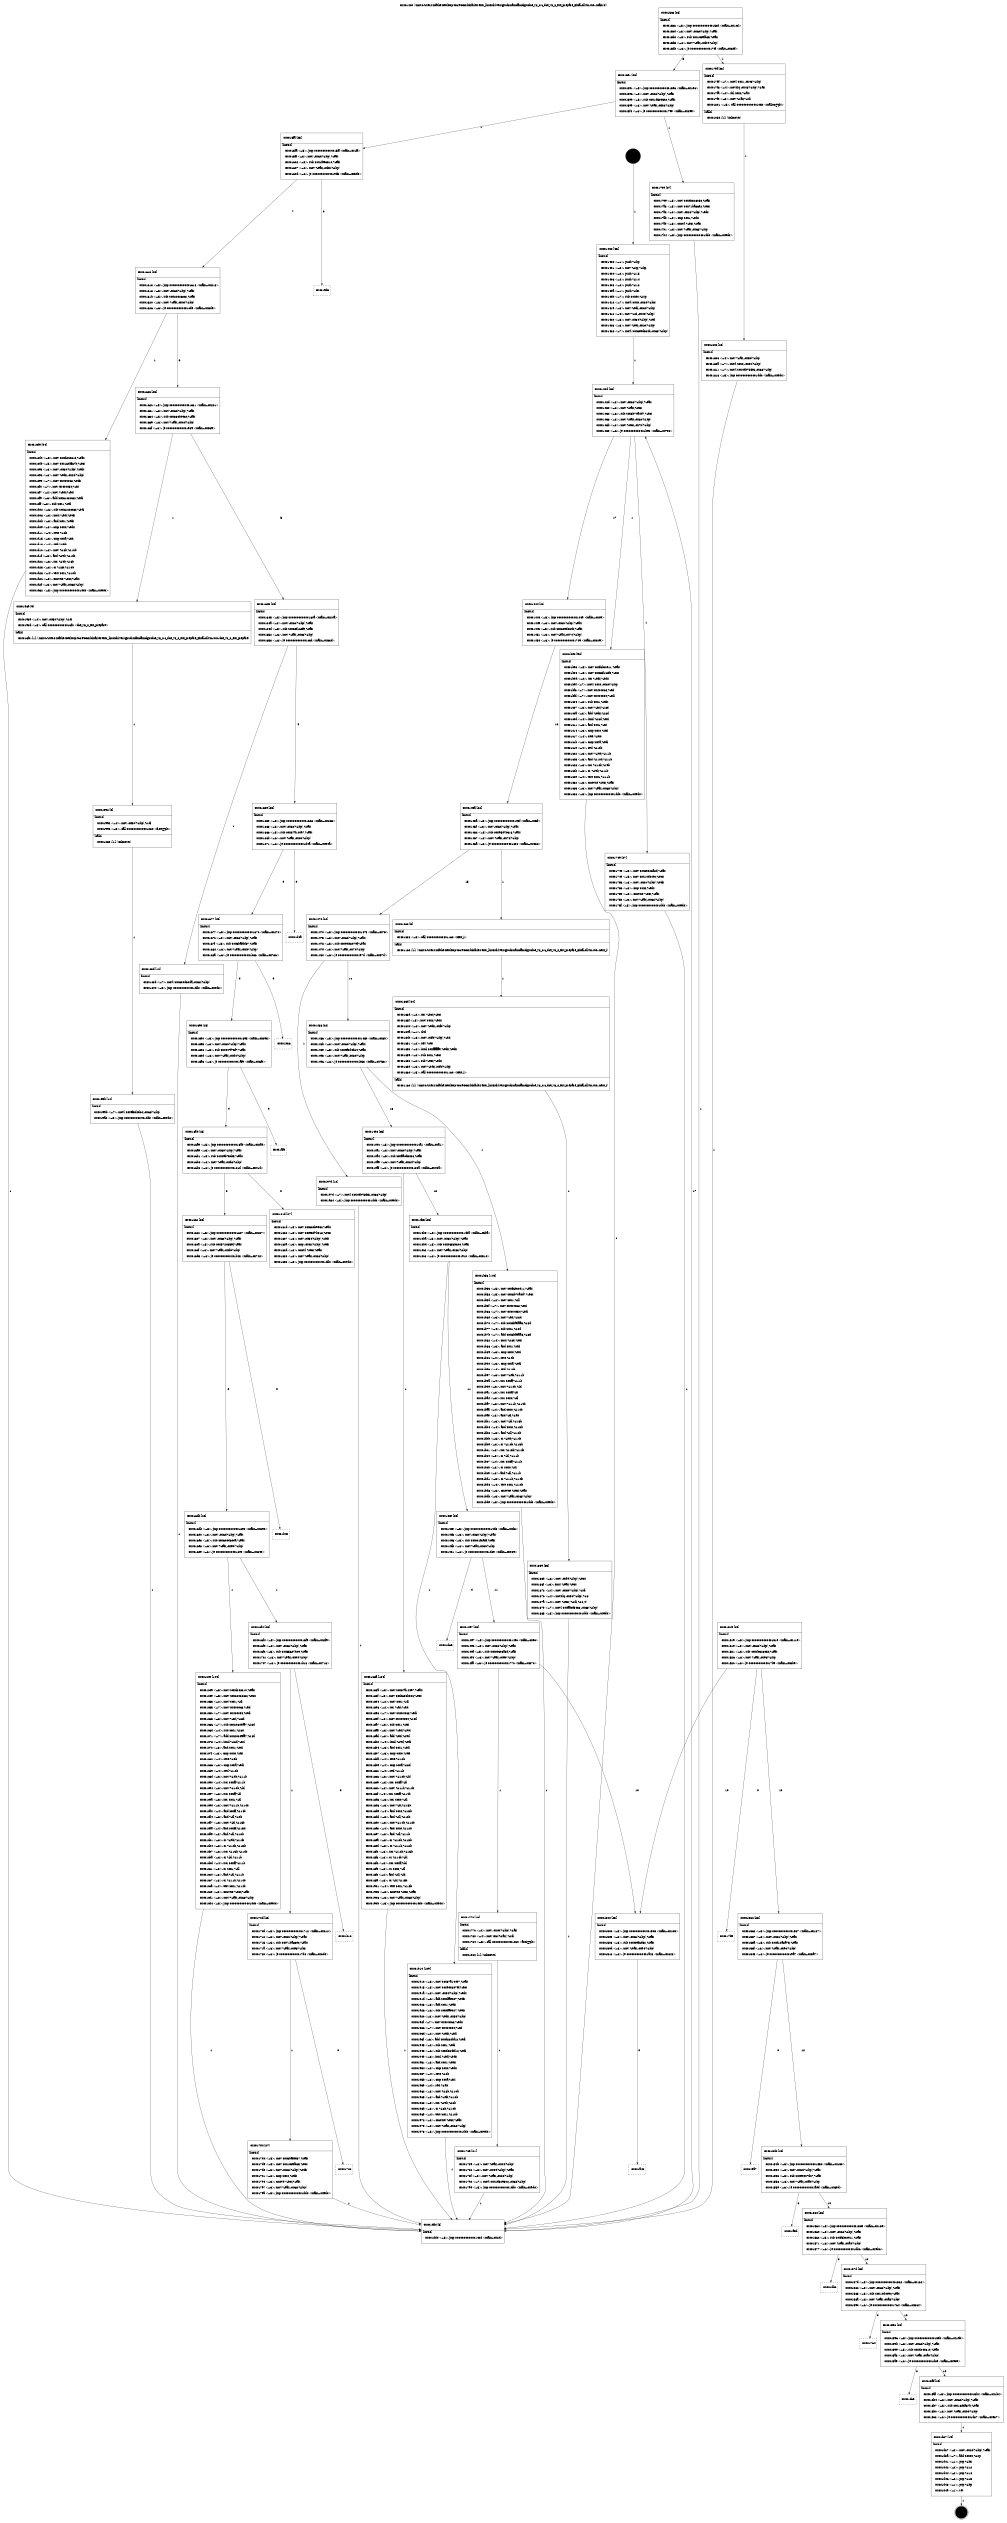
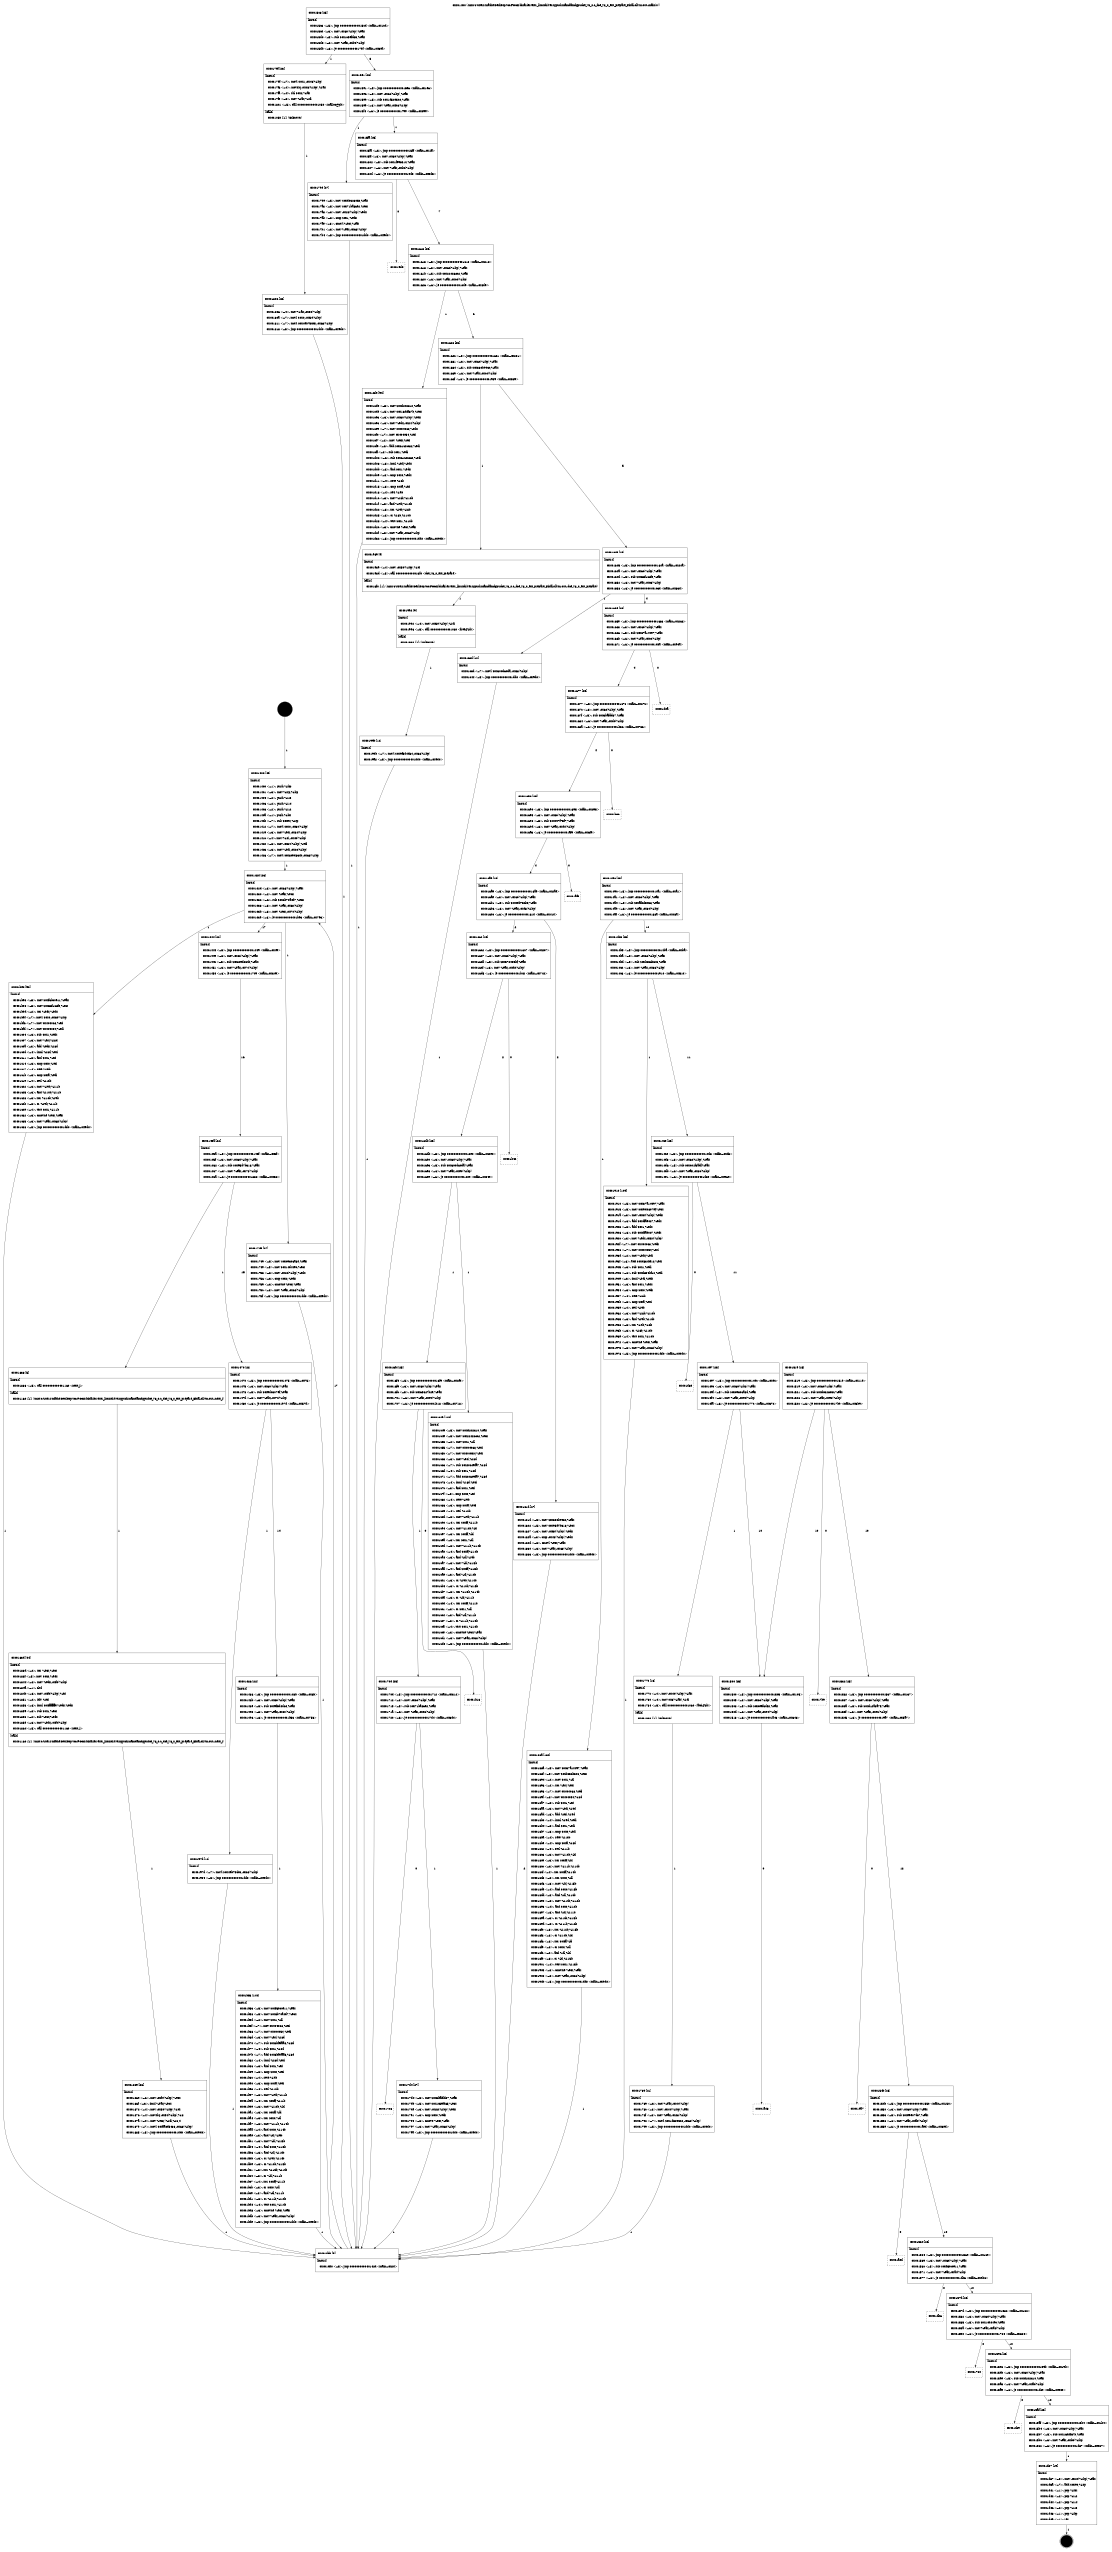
(375, 1096) -> none
none -> (514, 1942)
